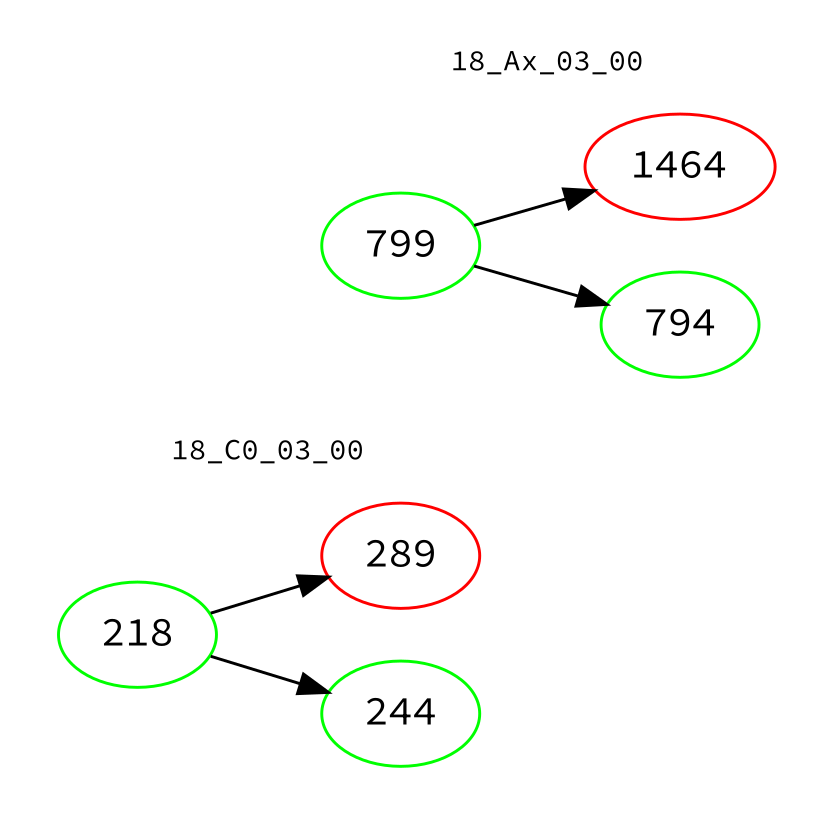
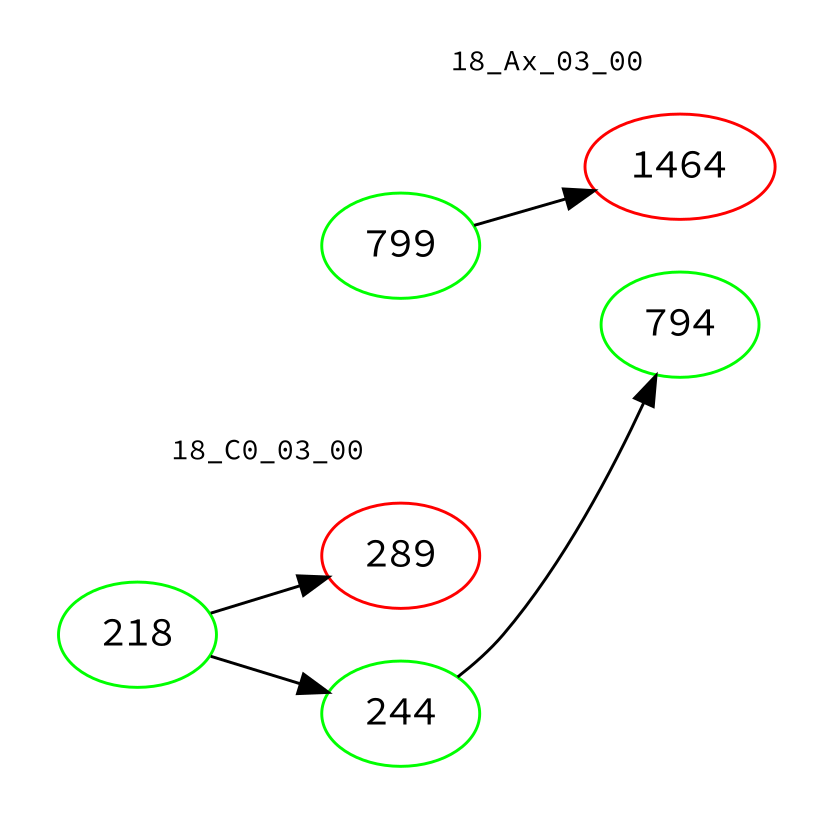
(526, 281) -> (565, 550)
